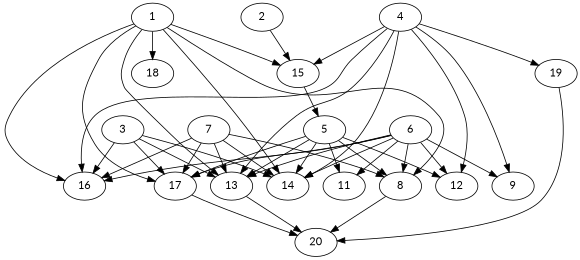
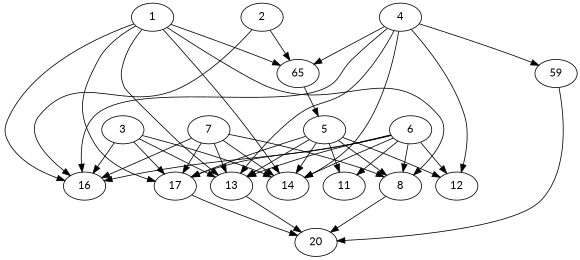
(153, 74) -> none
(298, 74) -> (298, 74)
(556, 74) -> (556, 74)
none -> (120, 96)
(513, 186) -> none
